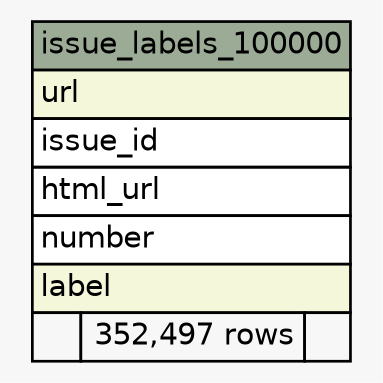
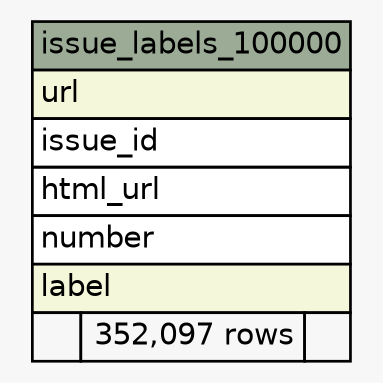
(195, 336) -> (195, 336)
